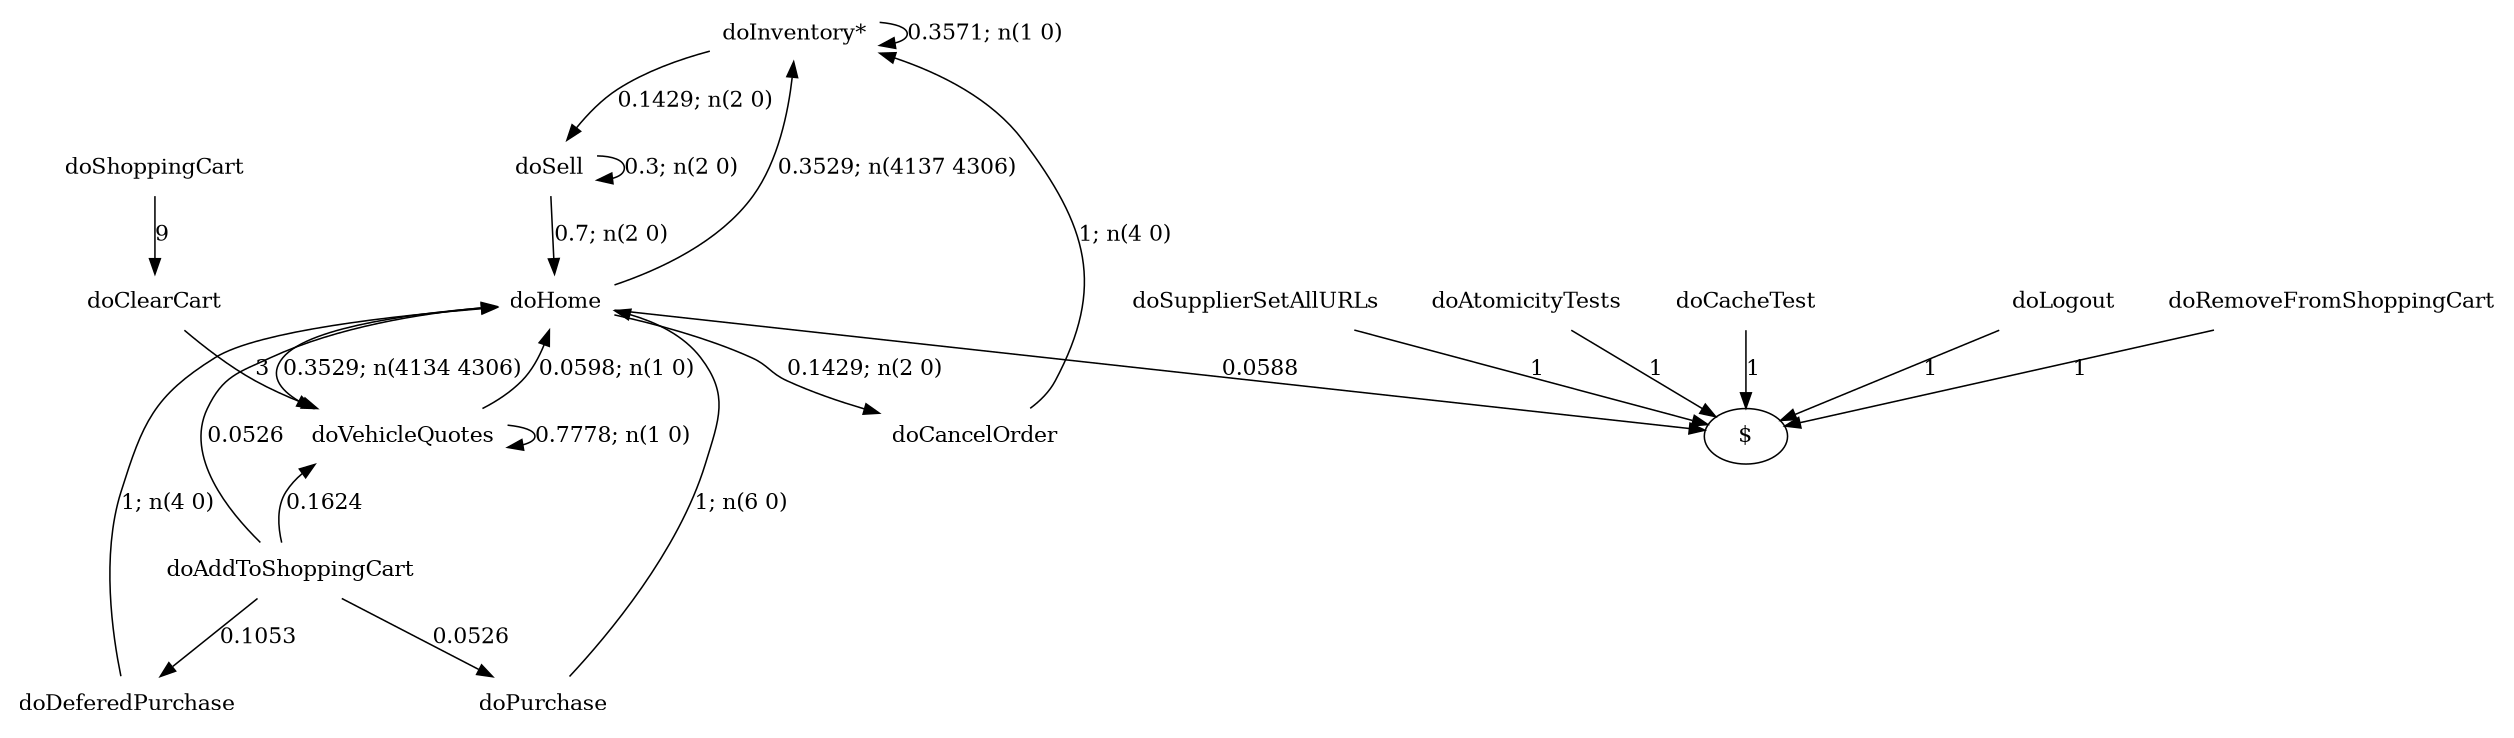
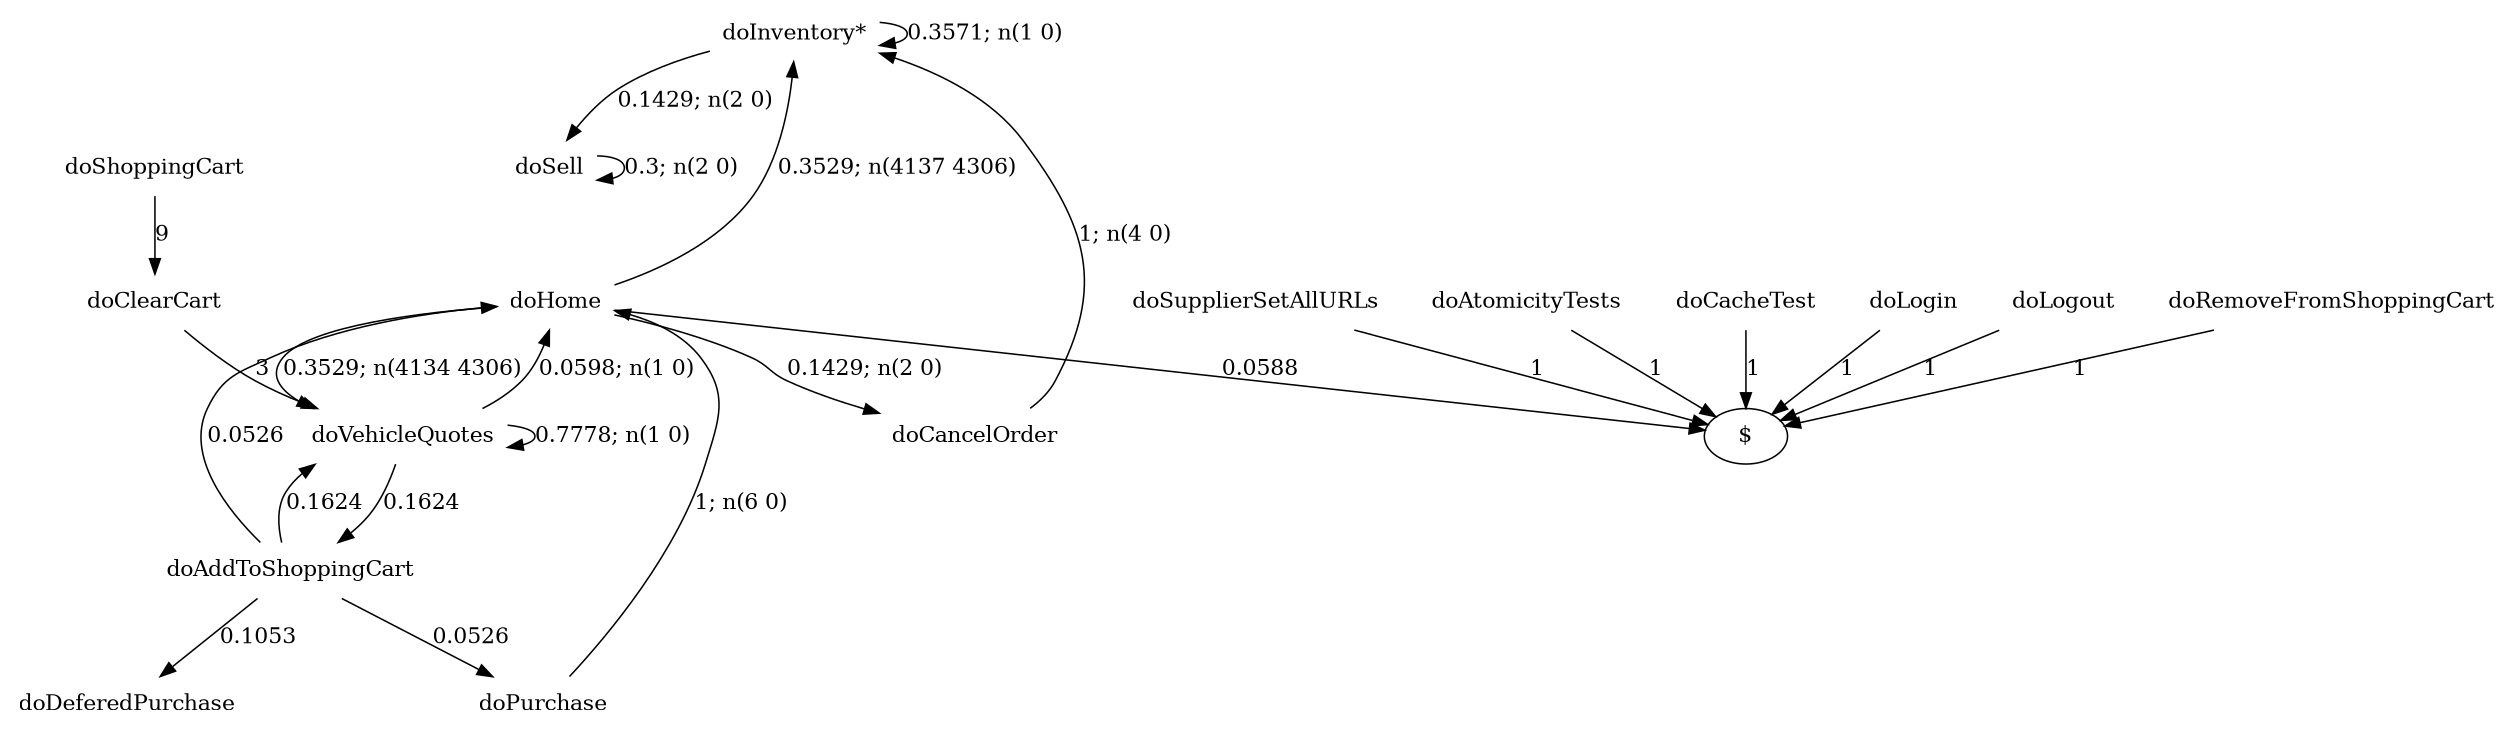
(552, 227) -> none
none -> (1914, 302)
(181, 382) -> none
none -> (378, 502)
